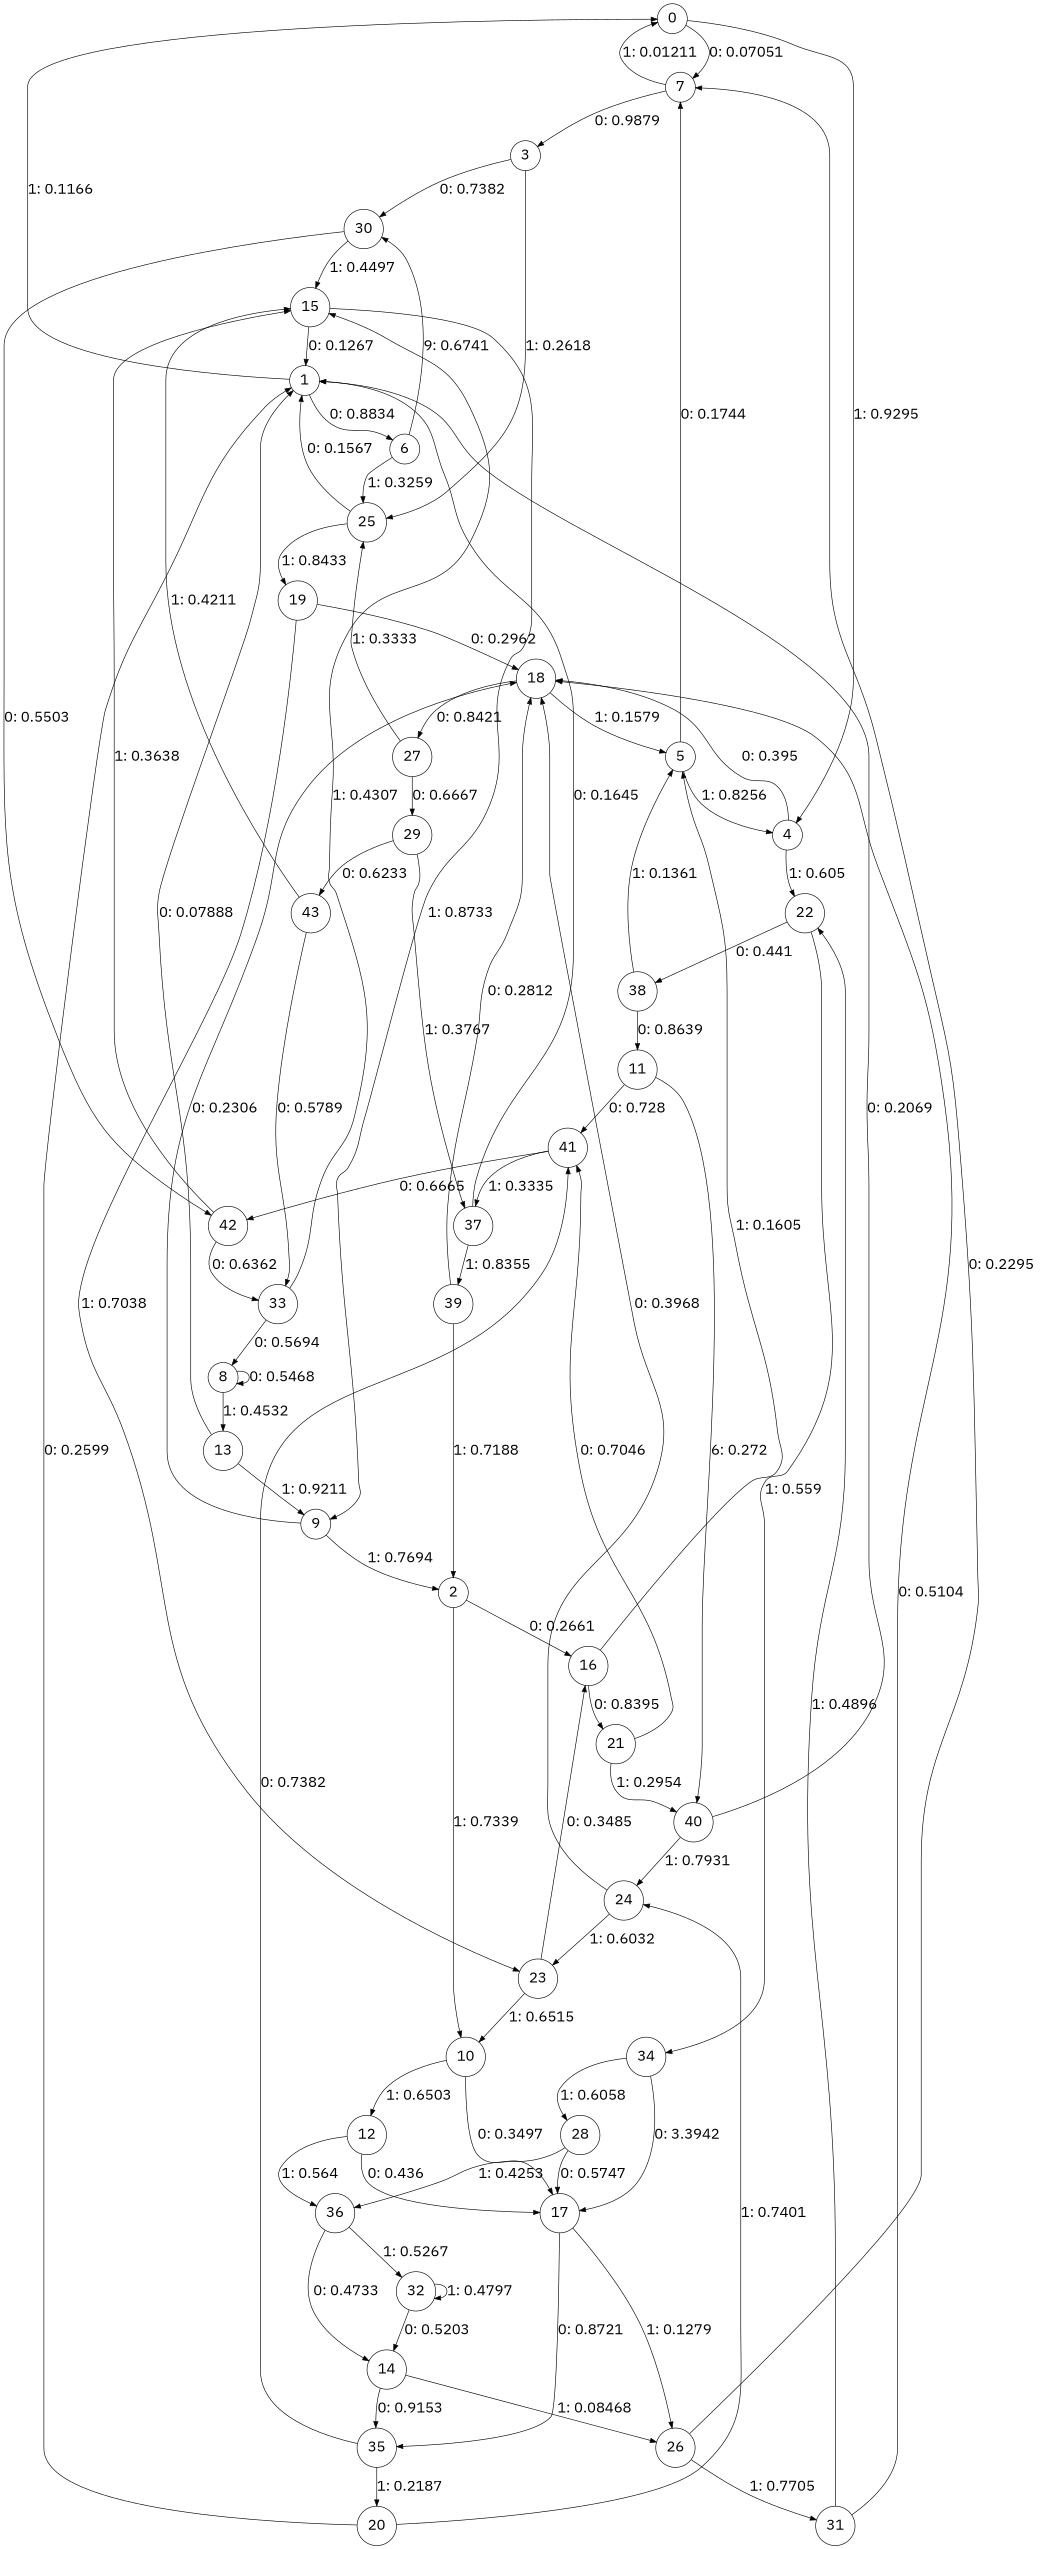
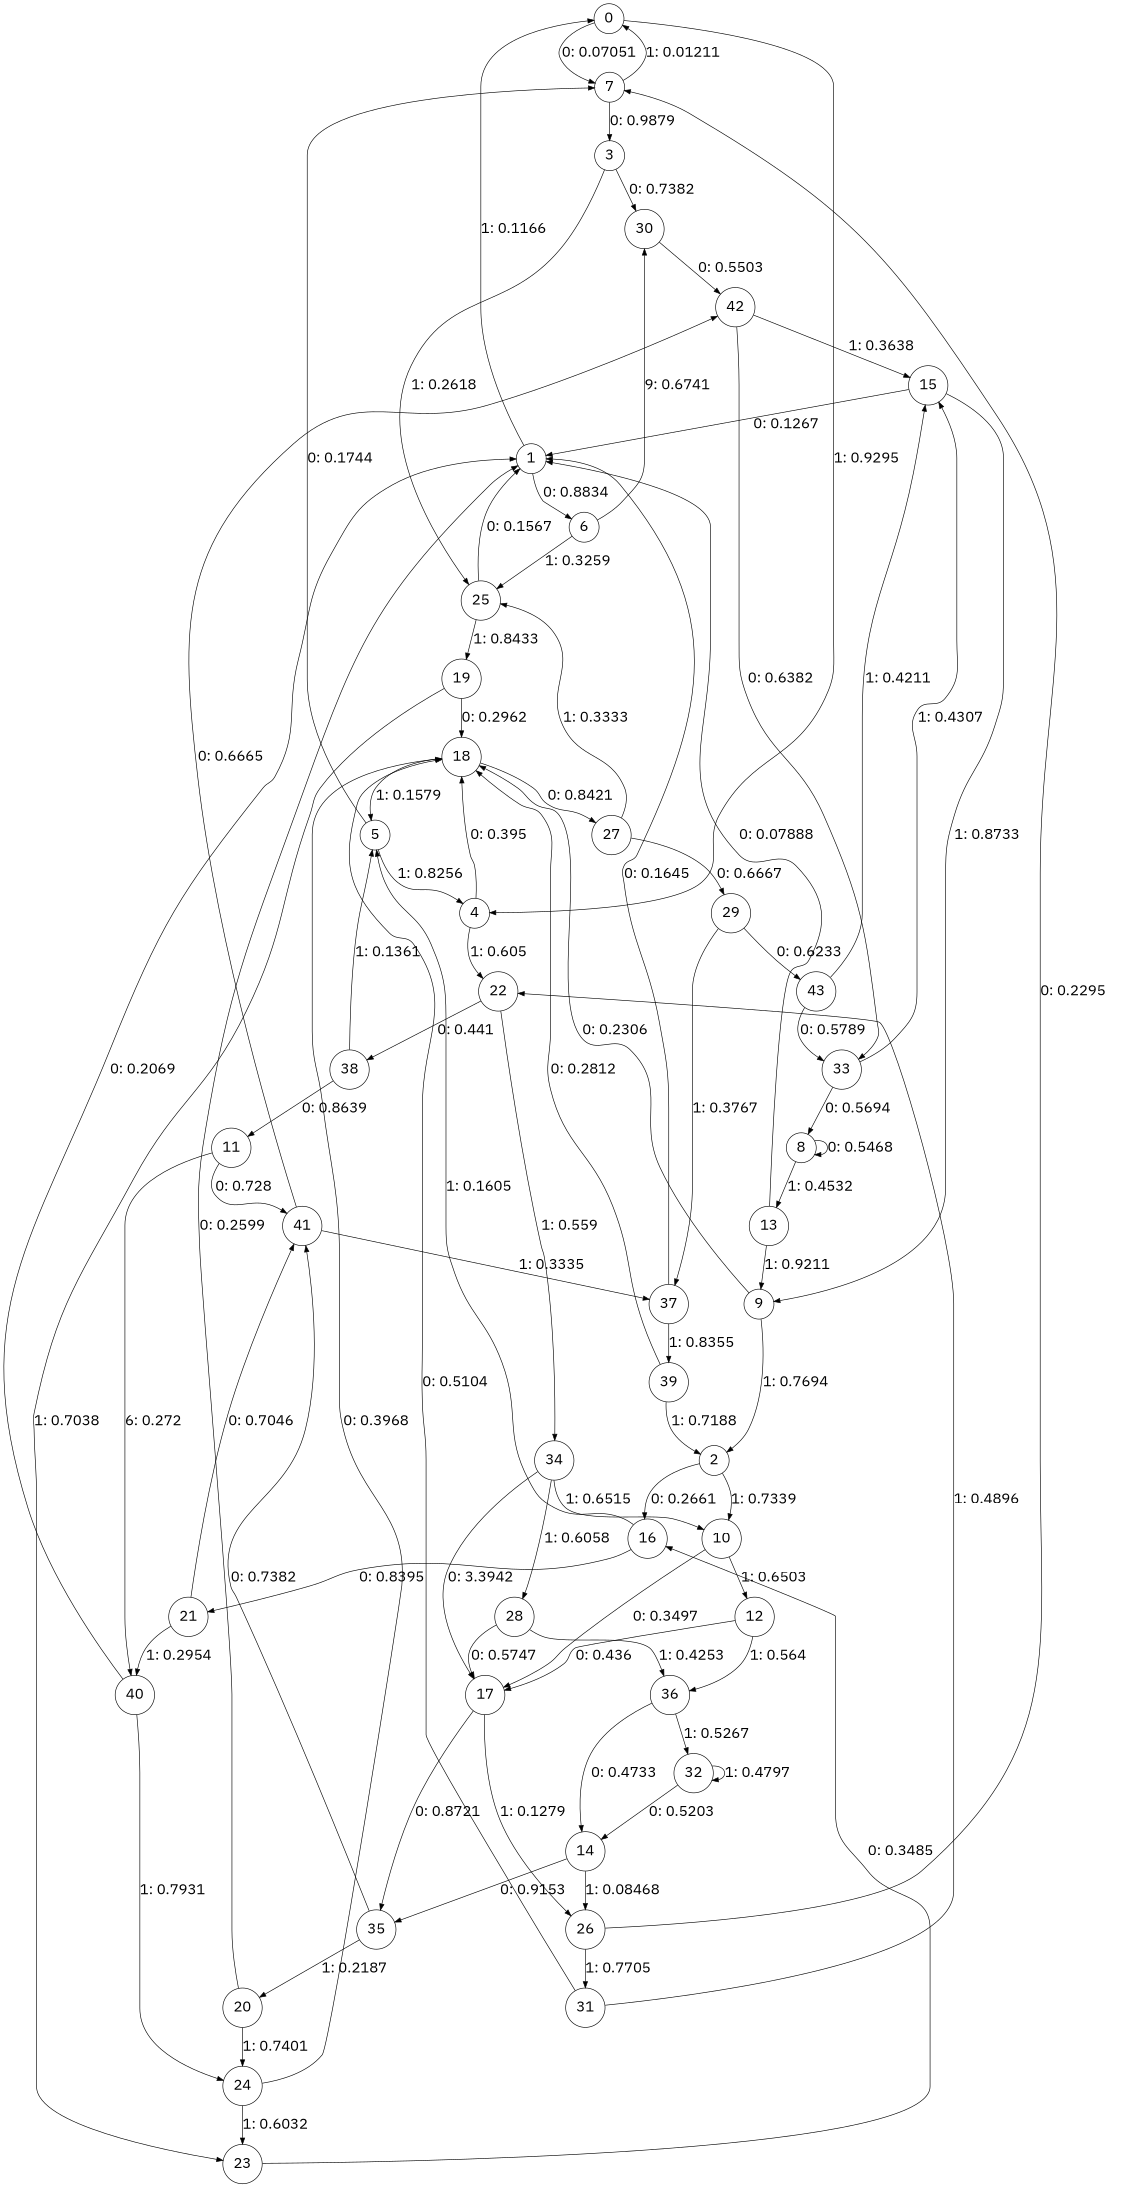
(330, 259) -> none
(250, 1265) -> (786, 679)
(504, 2015) -> (629, 1517)
